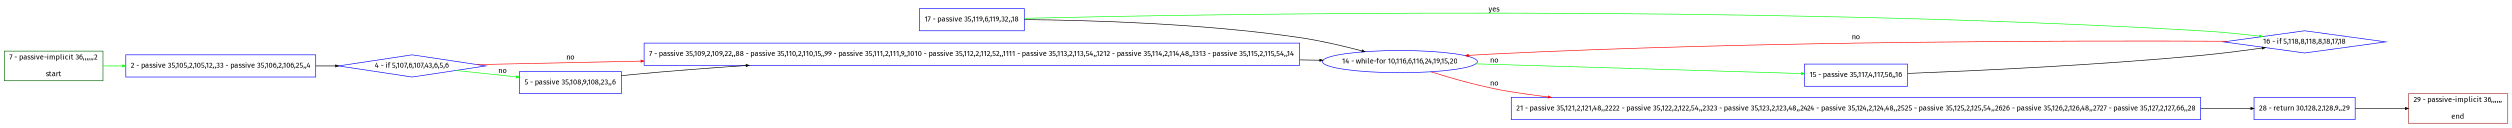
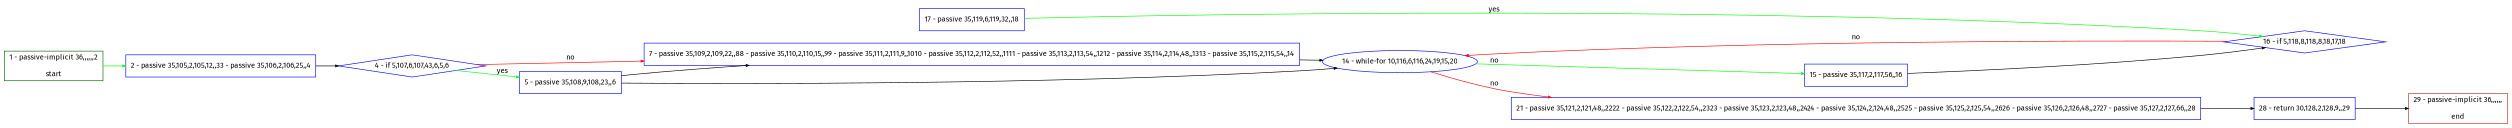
(1194, 26) -> (978, 81)
(54, 66) -> (54, 66)
(503, 71) -> (503, 71)
(1856, 75) -> (1856, 75)
